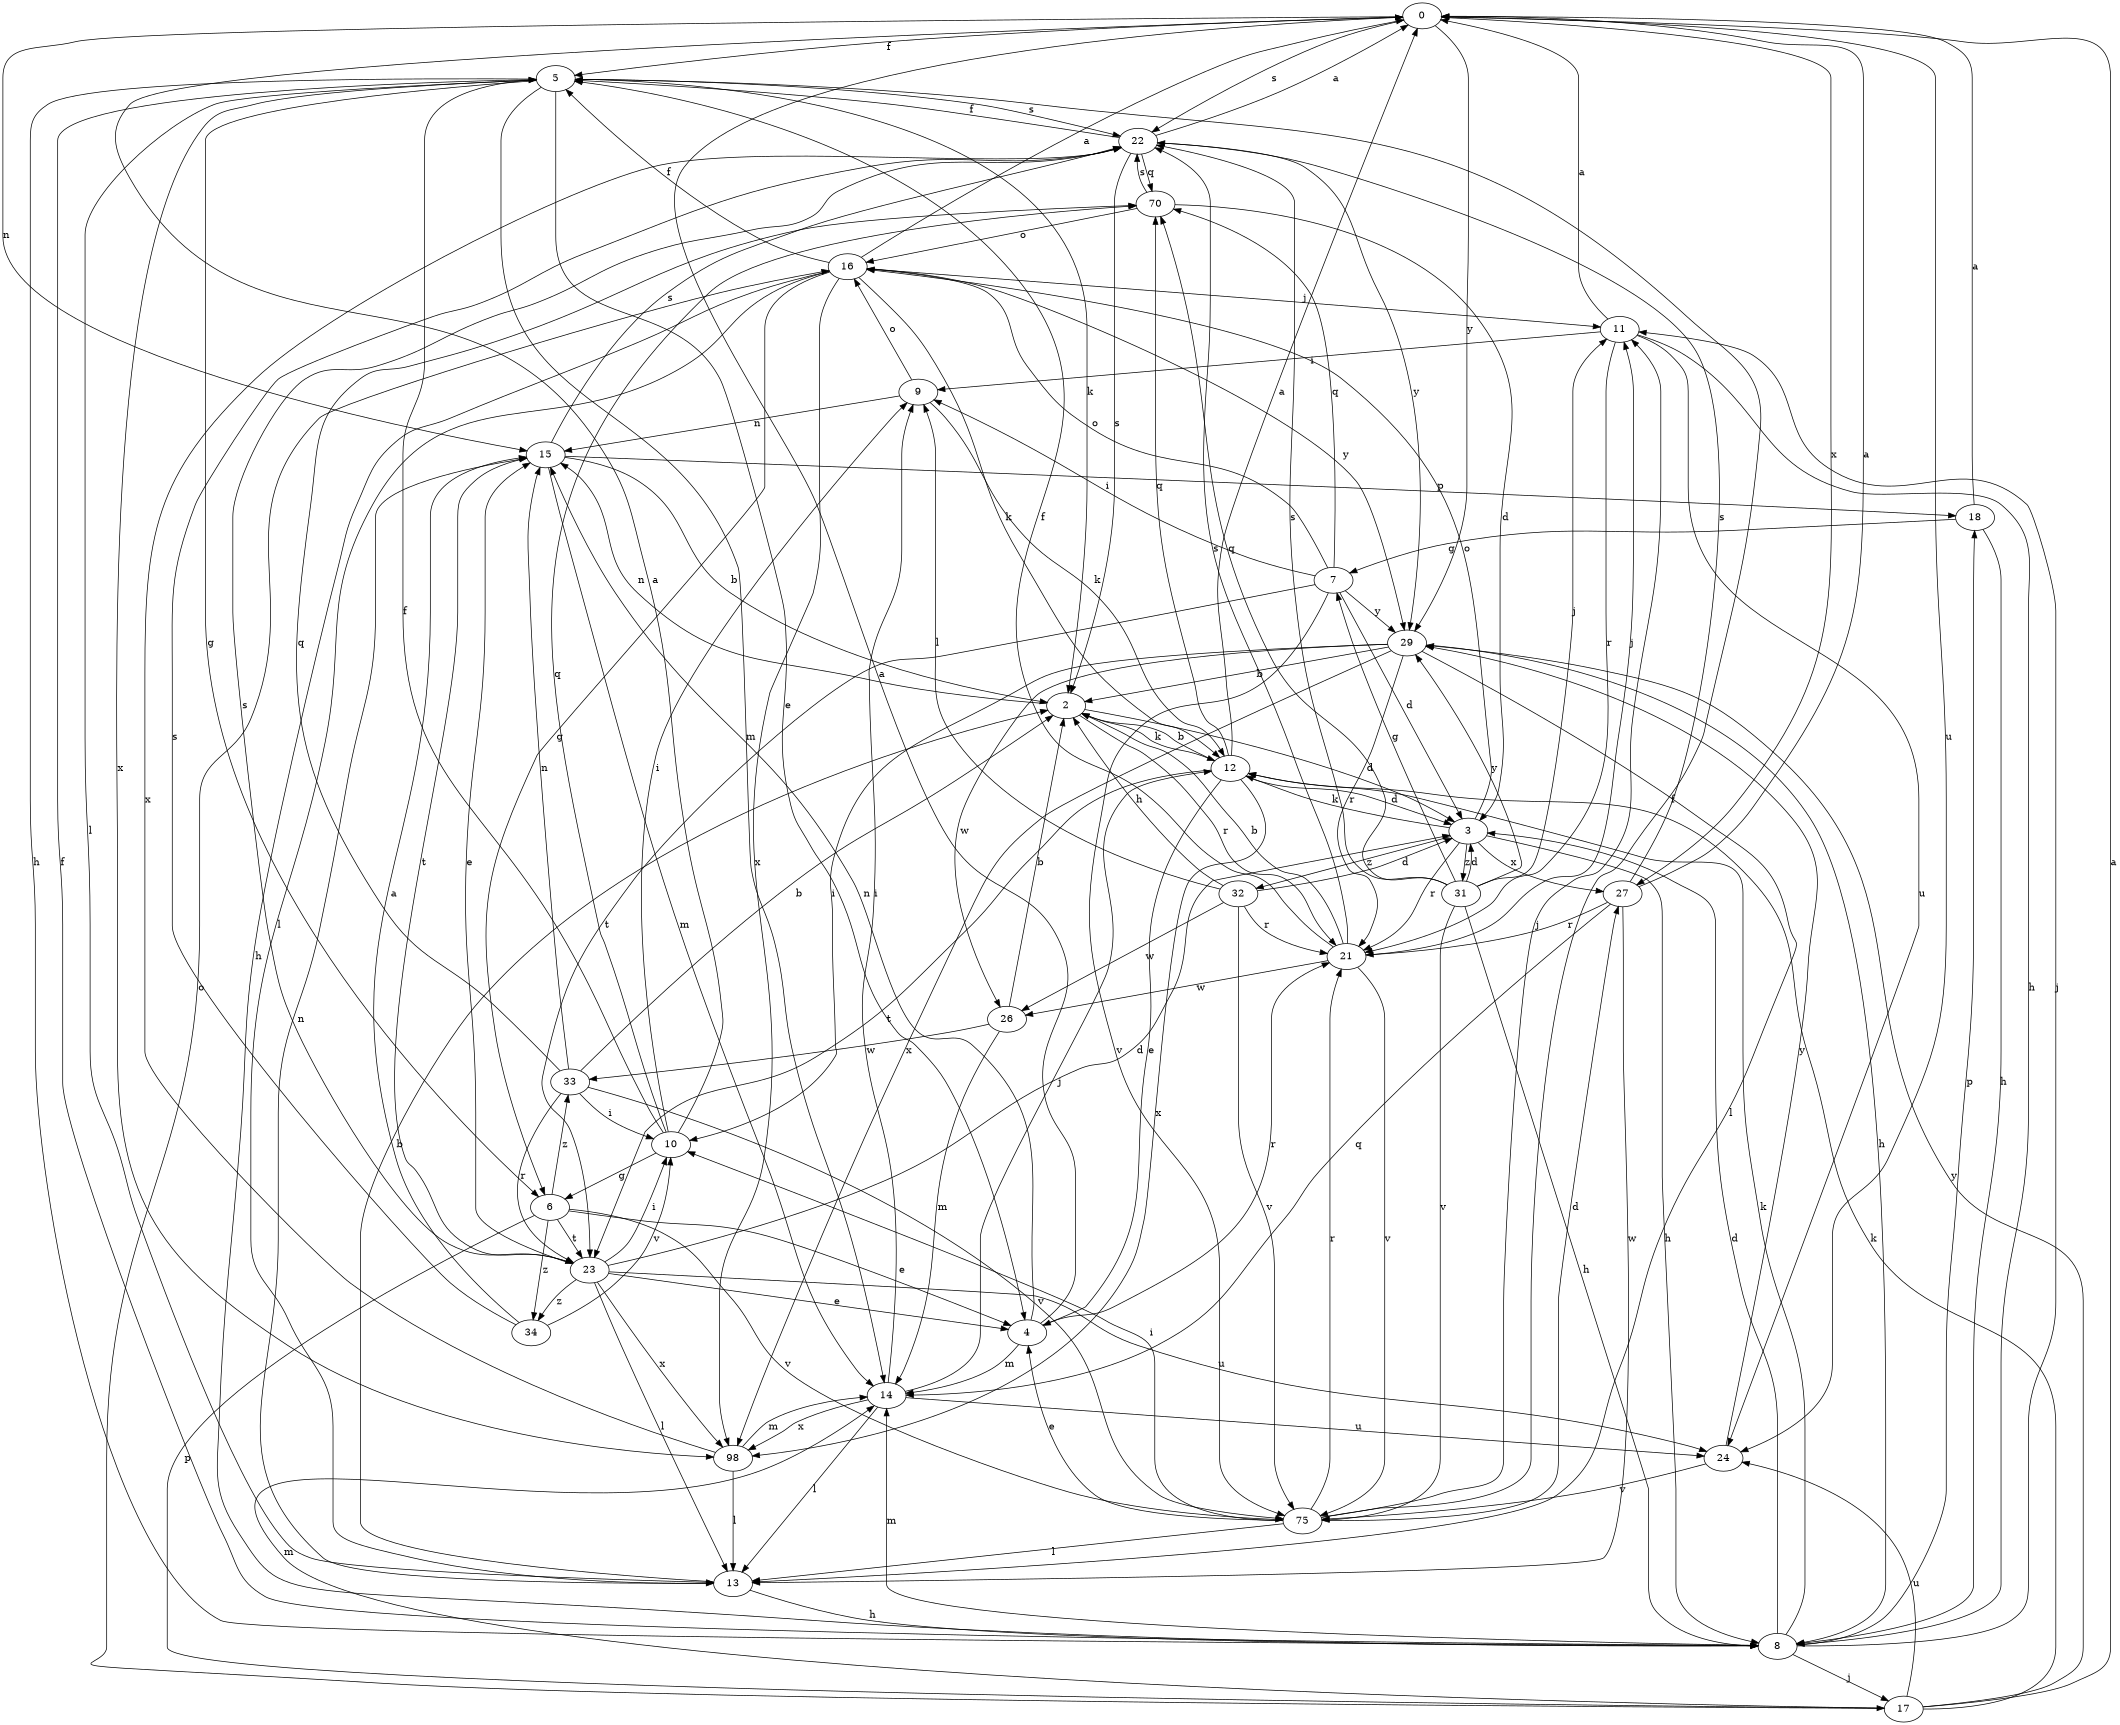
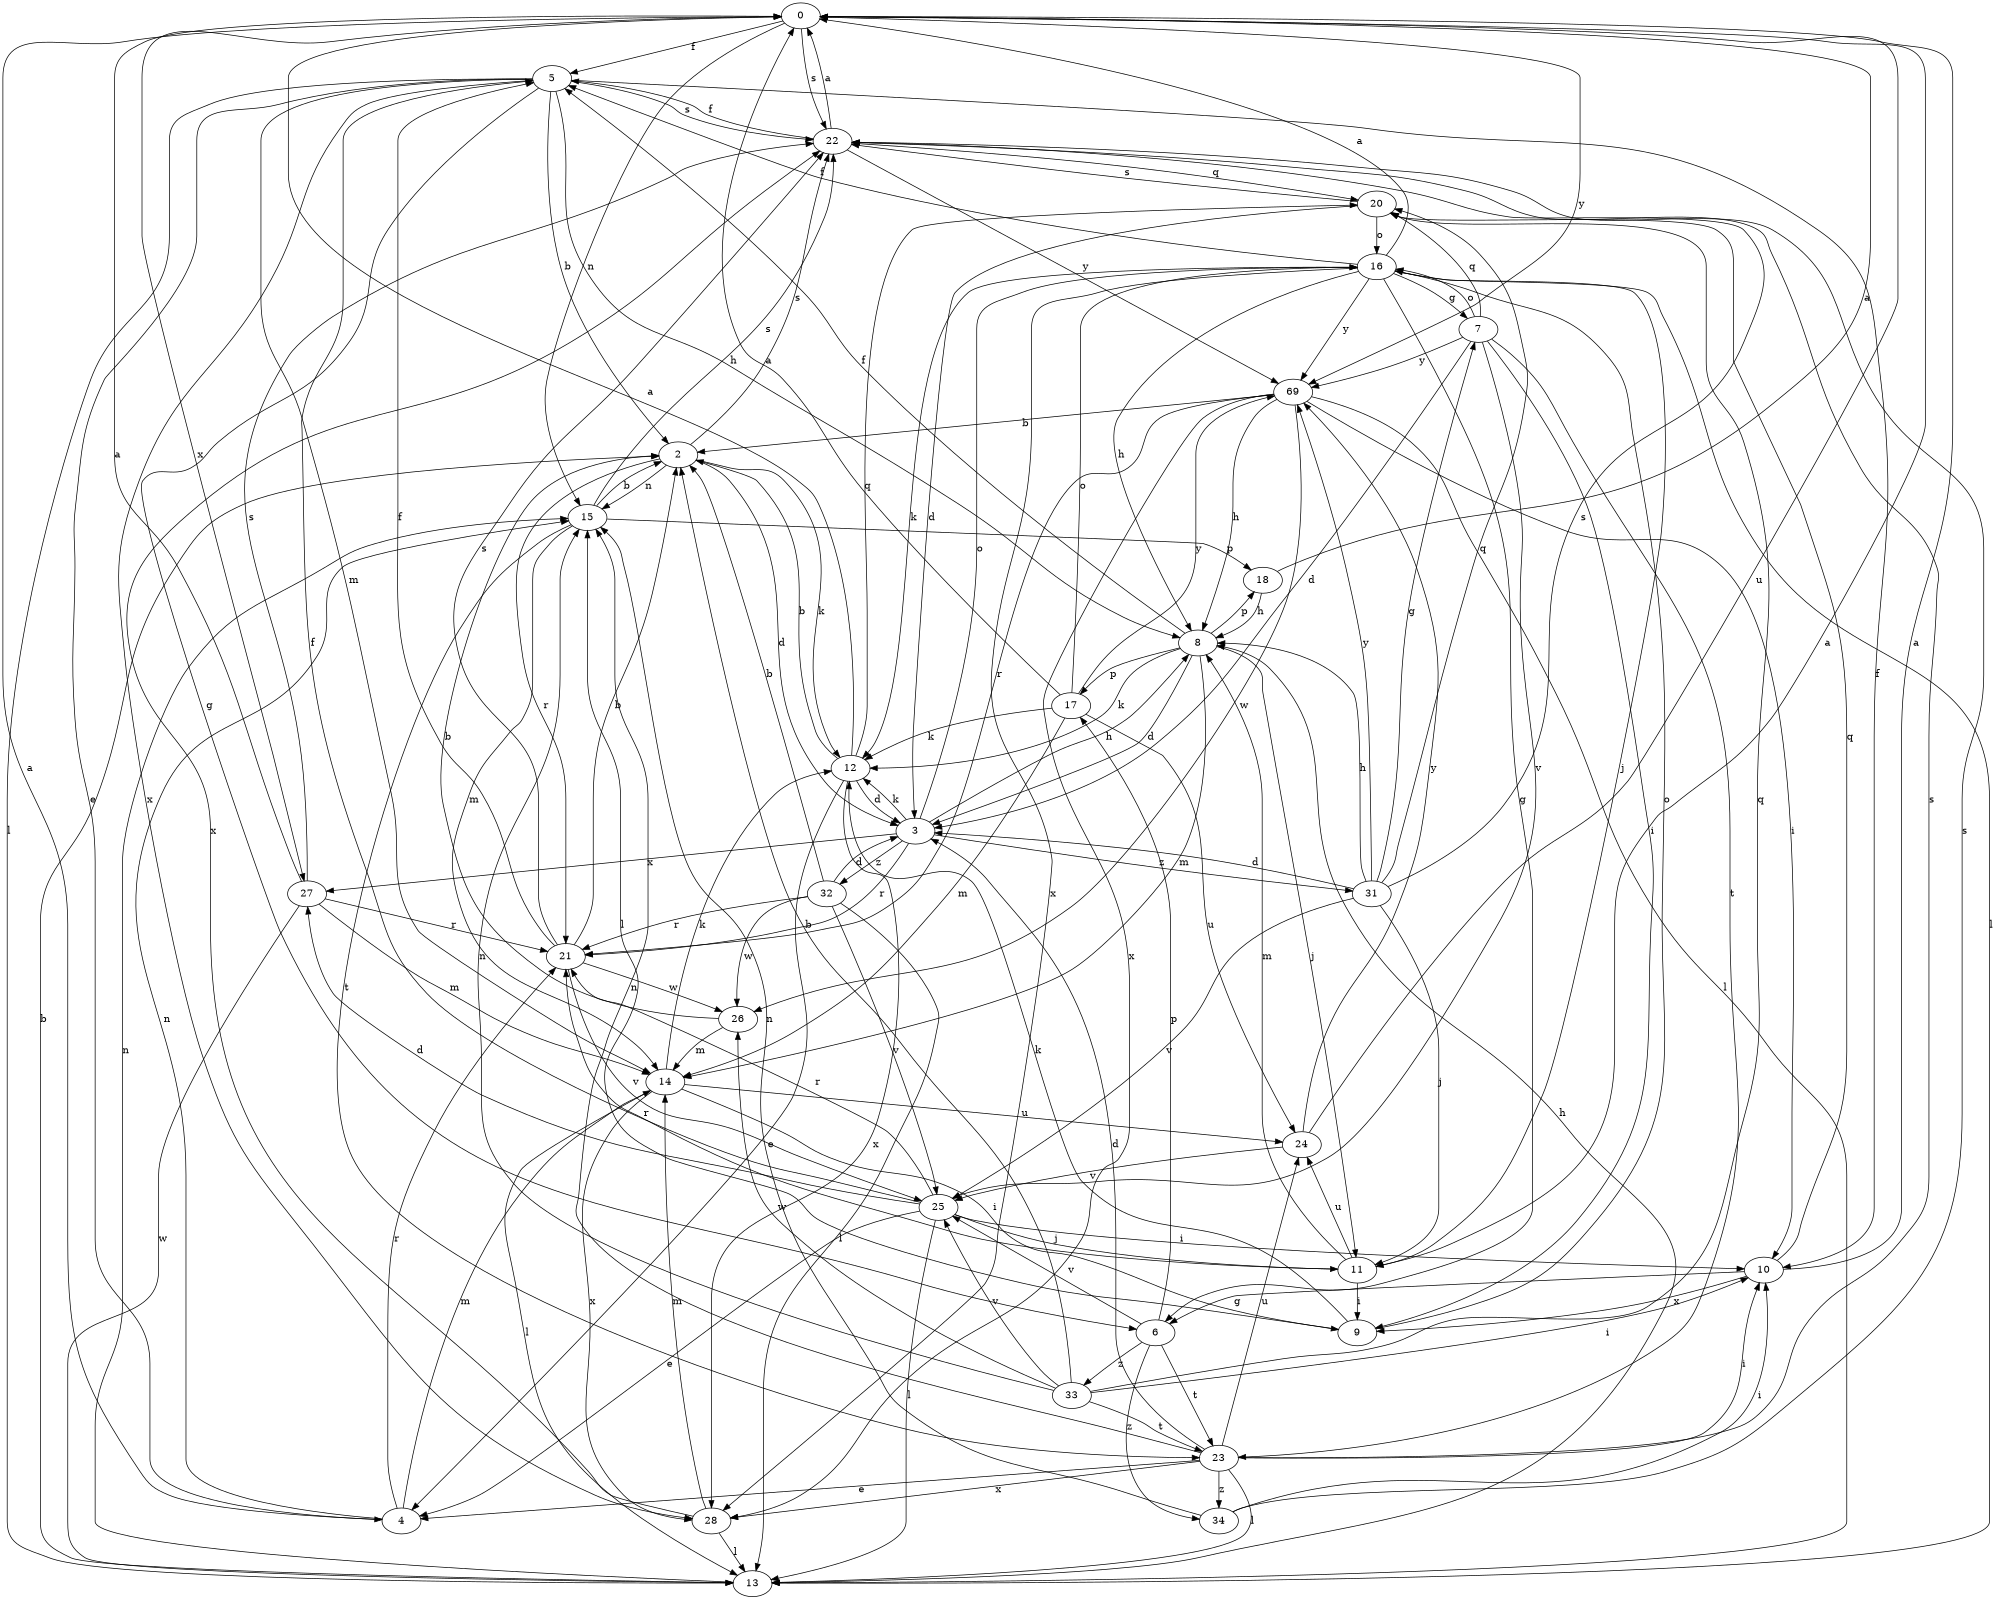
(1155, 204) -> (1377, 204)
(1090, 392) -> (568, 267)
(1114, 421) -> (787, 317)
(758, 423) -> (622, 925)
(1654, 532) -> (1430, 290)
(1936, 548) -> (1898, 156)
(403, 604) -> (1750, 189)
(1407, 643) -> (1293, 392)
(1619, 733) -> none
(958, 743) -> (852, 1217)
(658, 768) -> (1677, 1301)
(1140, 800) -> (770, 674)
(470, 862) -> (634, 988)
(394, 894) -> (770, 1019)
(2032, 988) -> (1267, 957)
(891, 1003) -> none
(803, 1054) -> (841, 1272)
(1060, 1082) -> (702, 925)
(1359, 1145) -> (455, 988)
(523, 1176) -> (1161, 1427)
(657, 1239) -> (1760, 1396)
(781, 1240) -> none
(733, 1458) -> (711, 1521)
(1303, 1521) -> (939, 1207)
(1849, 1678) -> (1114, 674)
